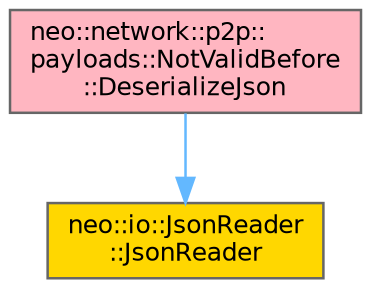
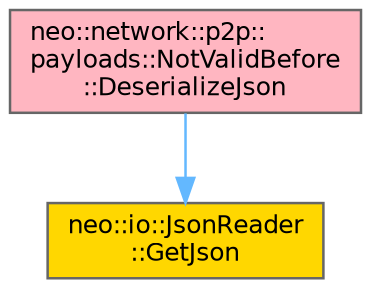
(186, 241) -> (186, 241)
